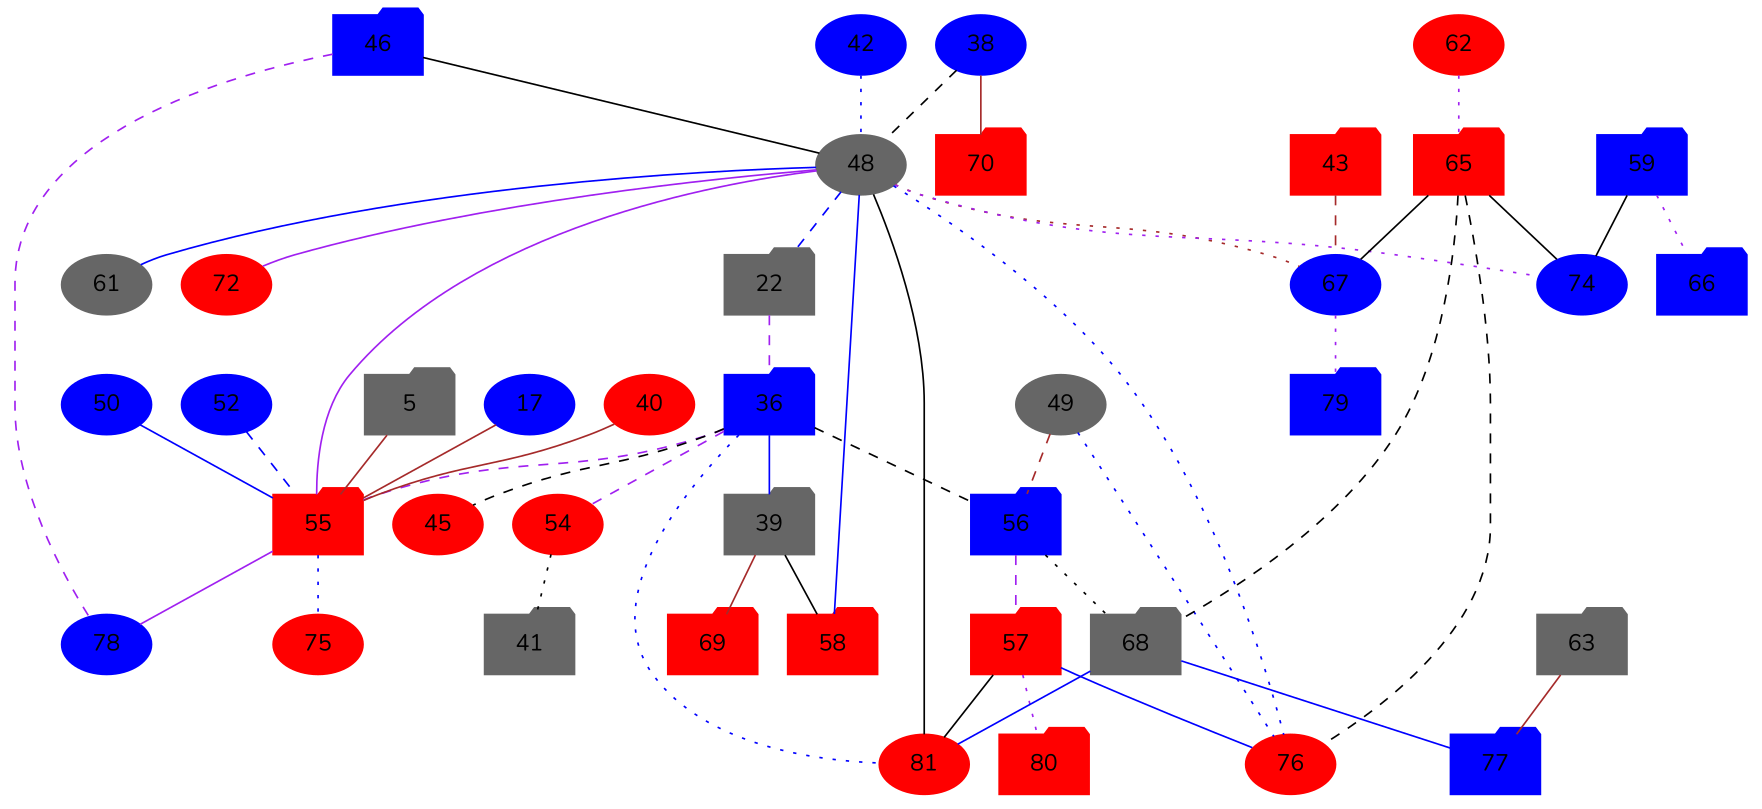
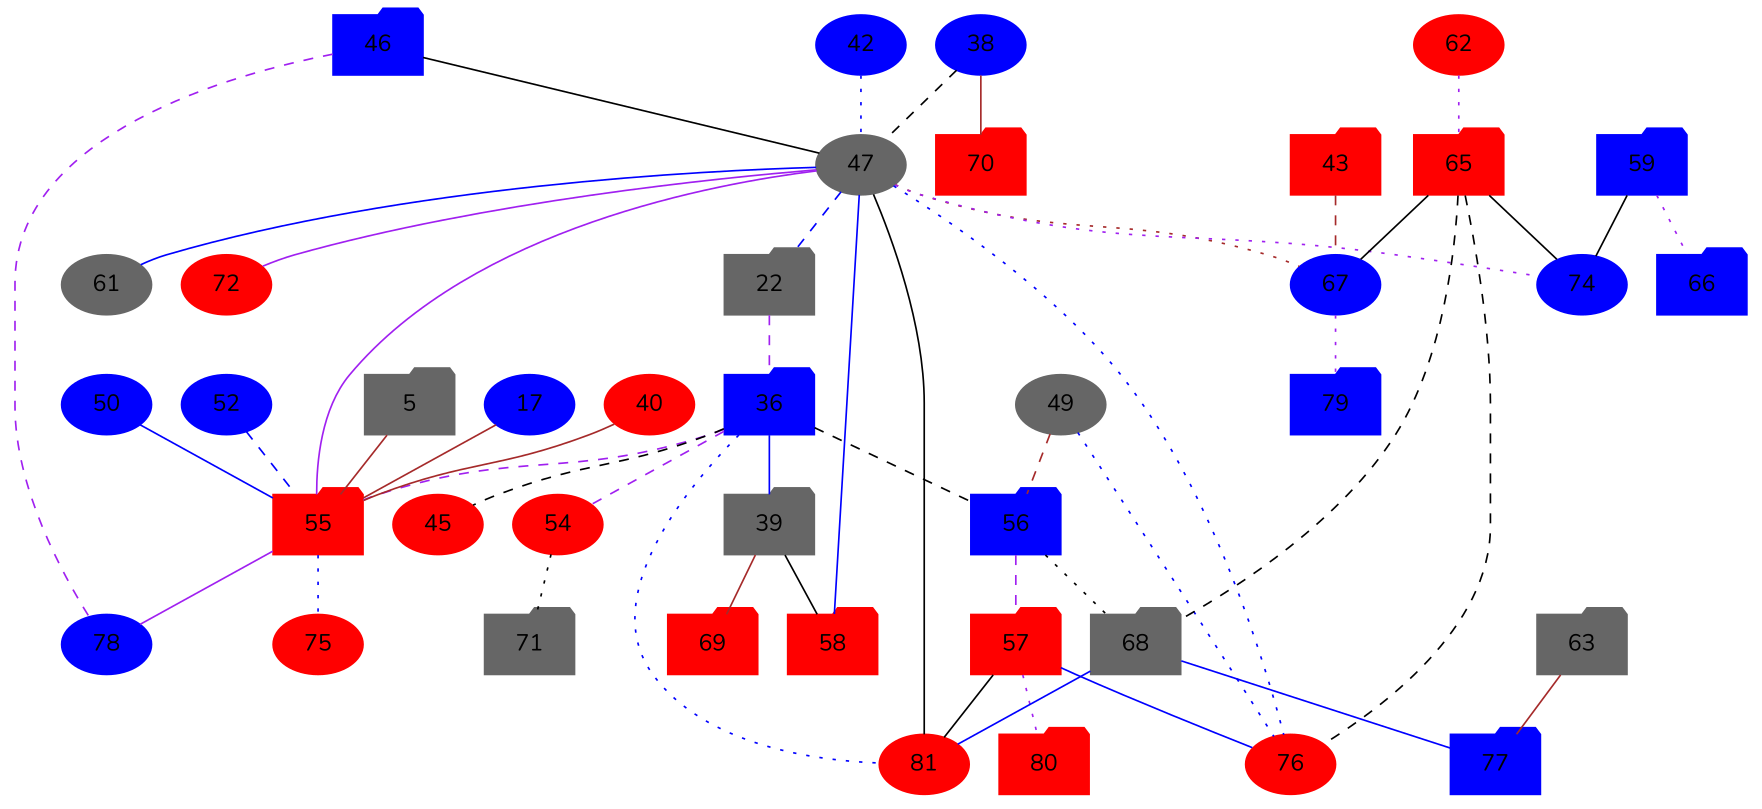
(861, 165) -> (861, 165)
(530, 644) -> (530, 644)
